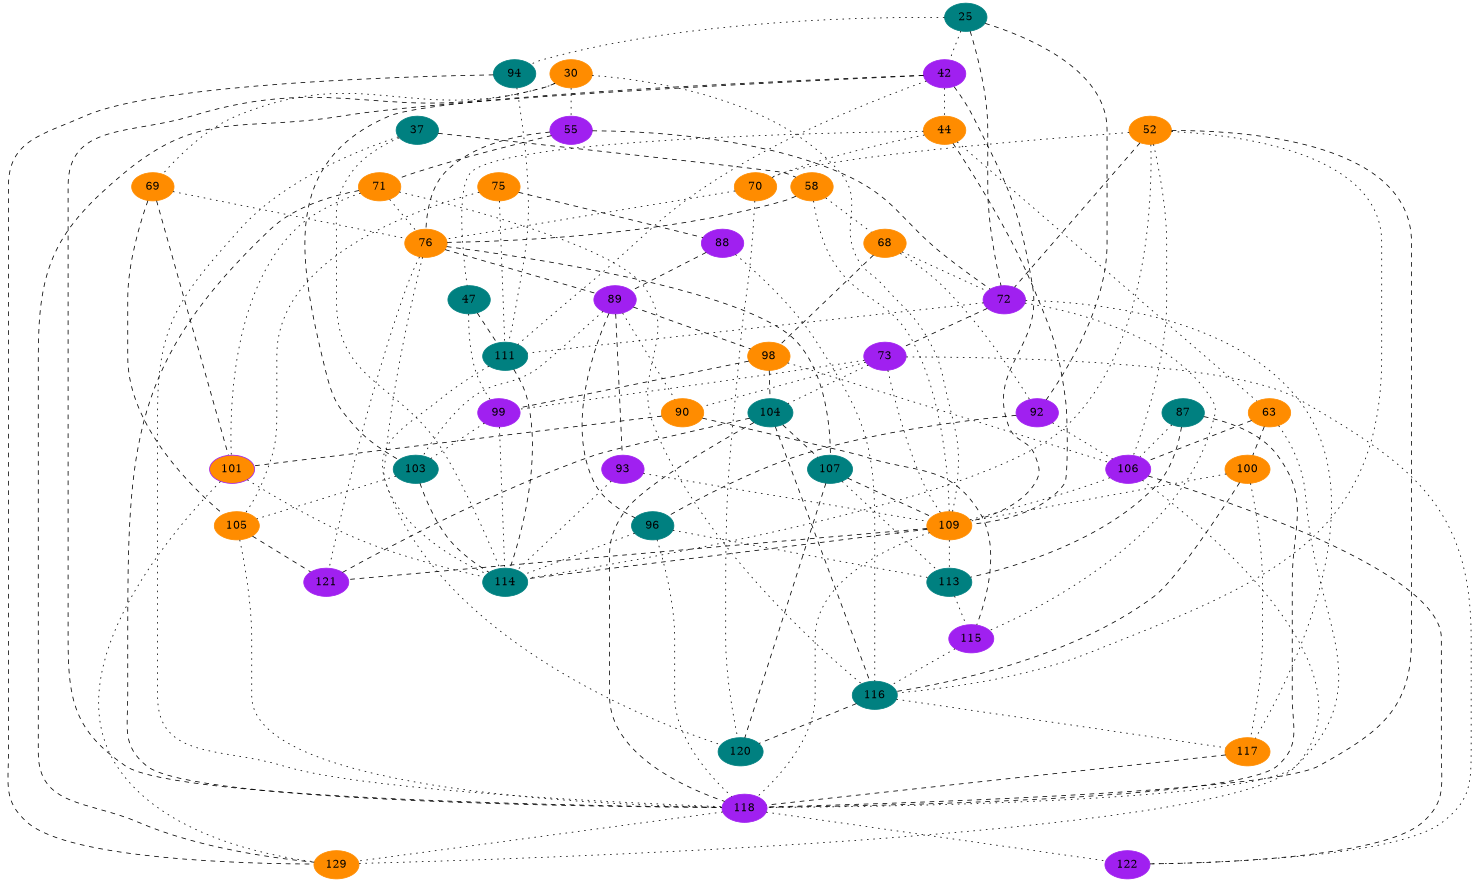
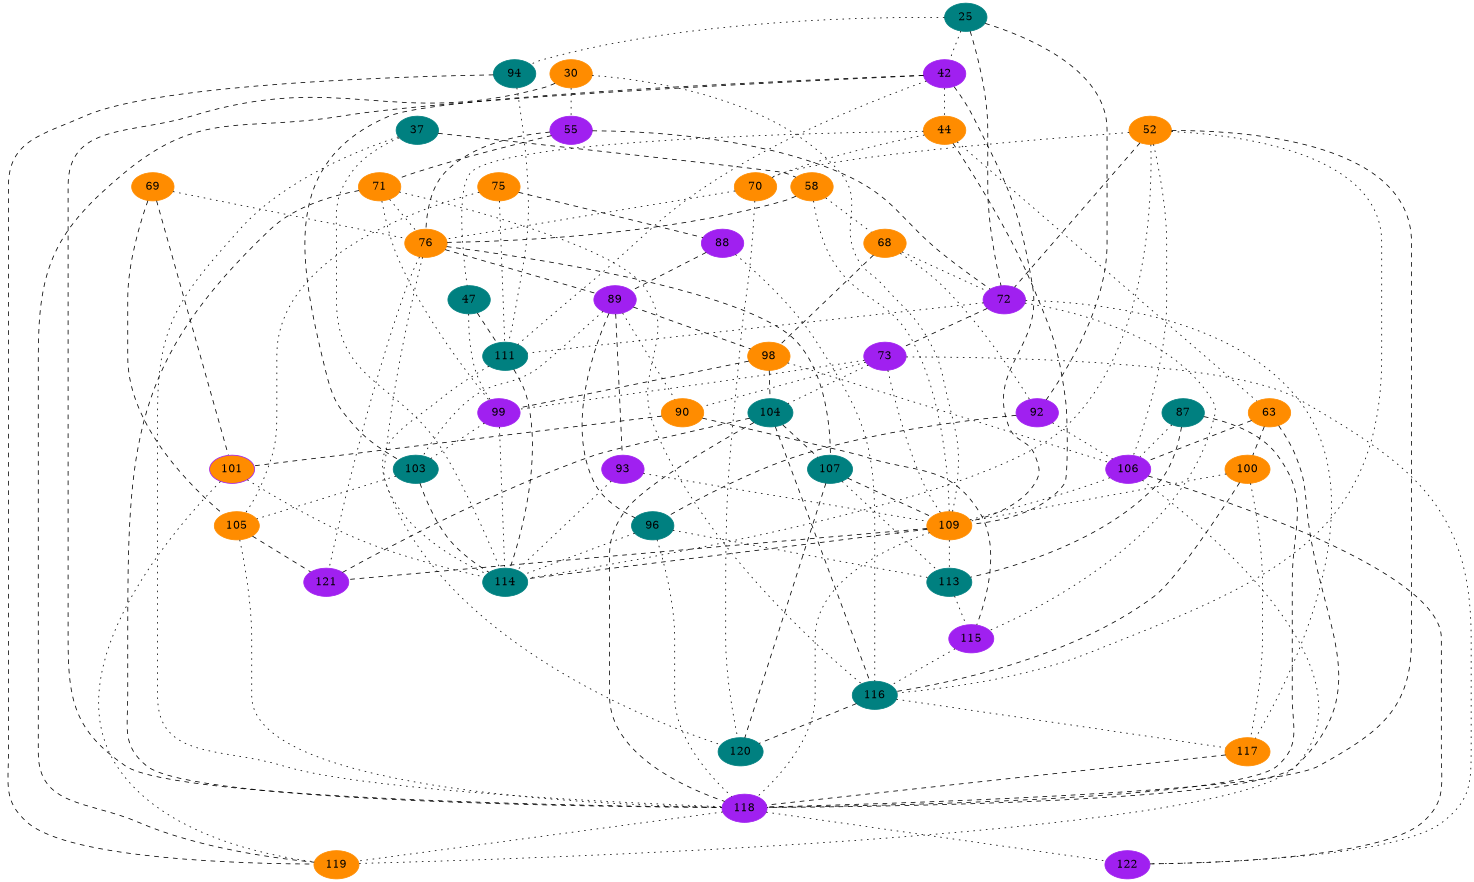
(348, 94) -> none
(253, 300) -> (423, 307)
(1313, 746) -> (1313, 746)
(336, 865) -> (336, 865)
